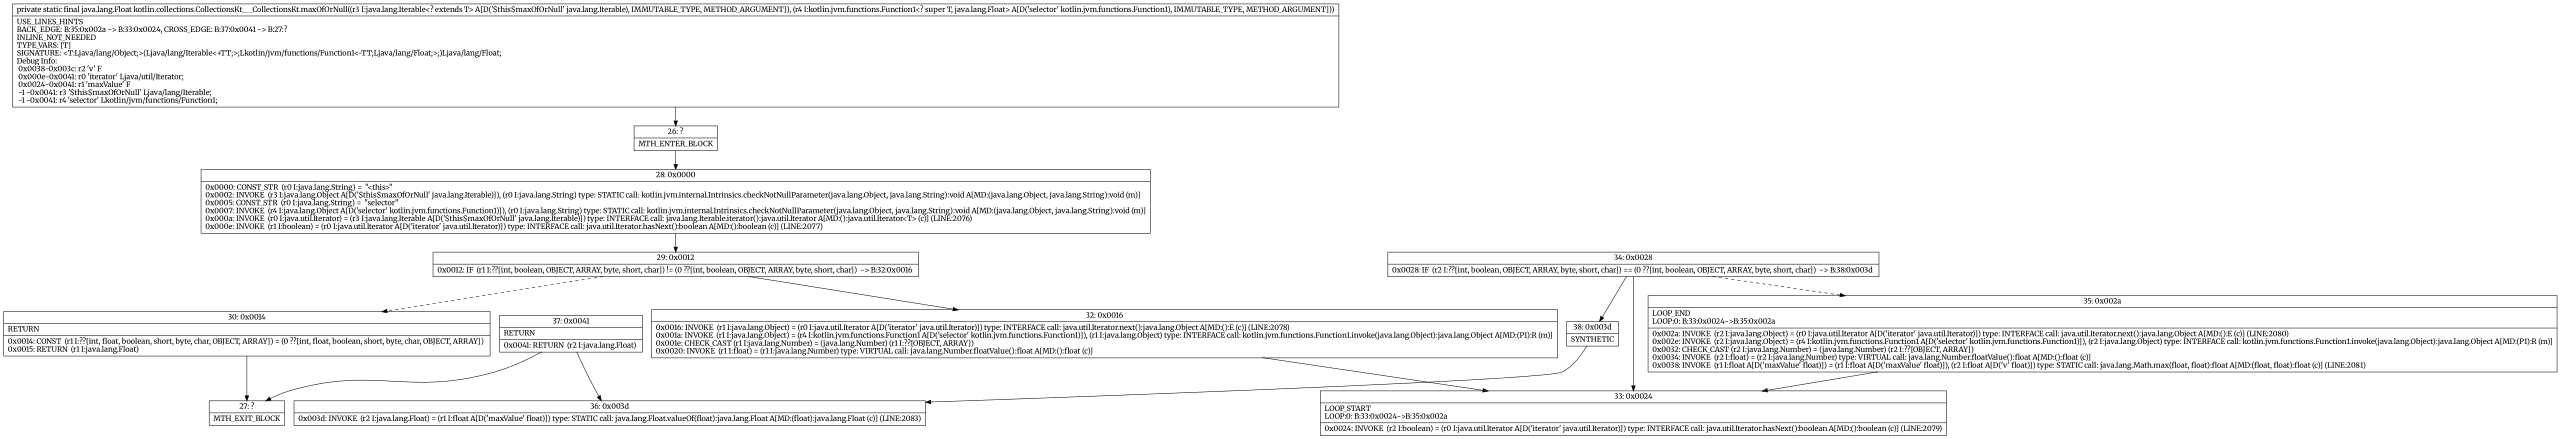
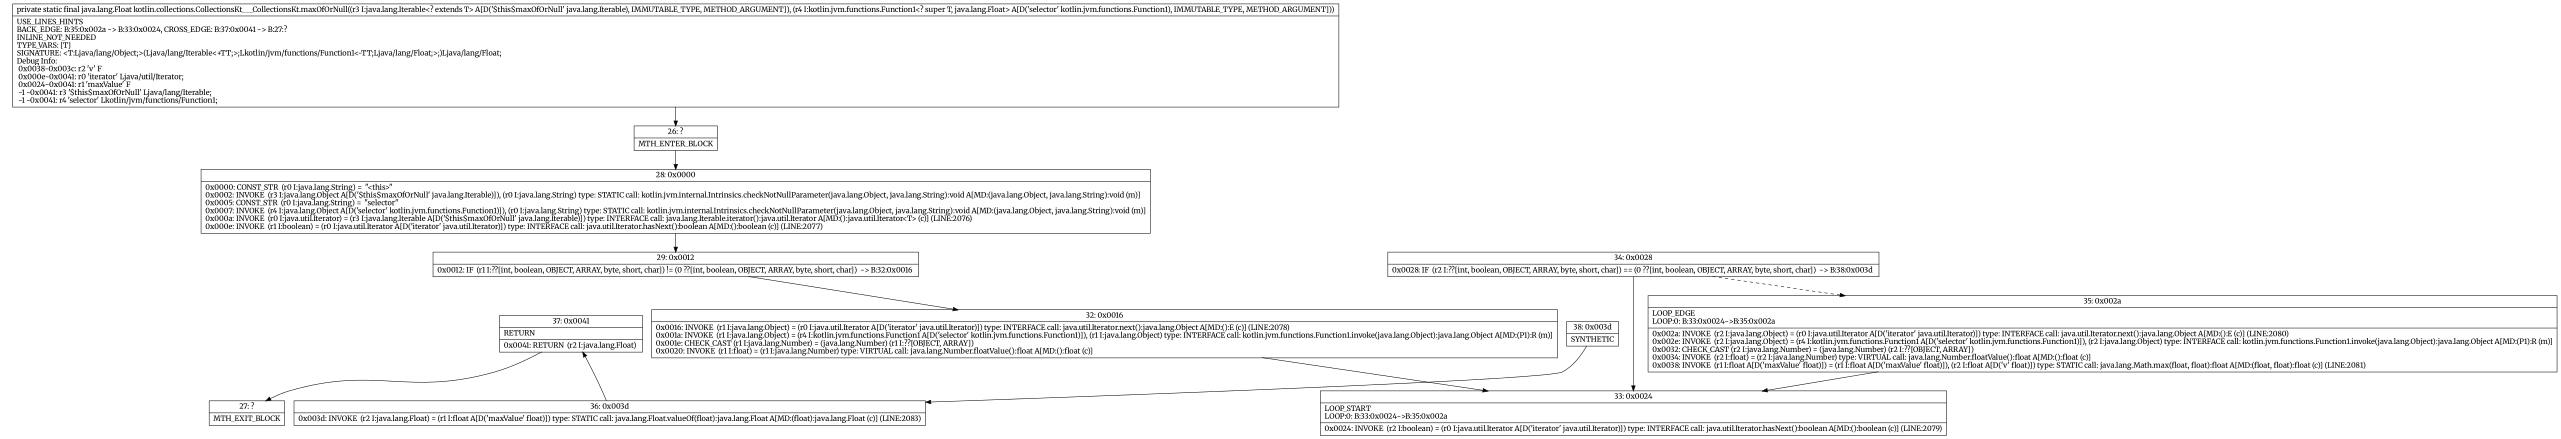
(1614, 297) -> none
(1671, 314) -> (1674, 314)
(247, 334) -> none
(587, 374) -> (596, 379)
